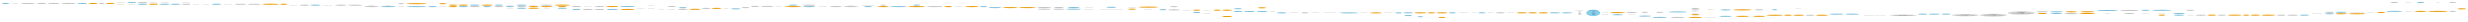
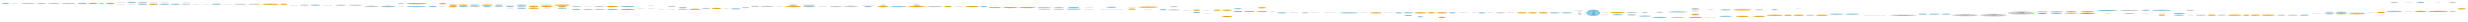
(1632, 15) -> (1632, 15)
